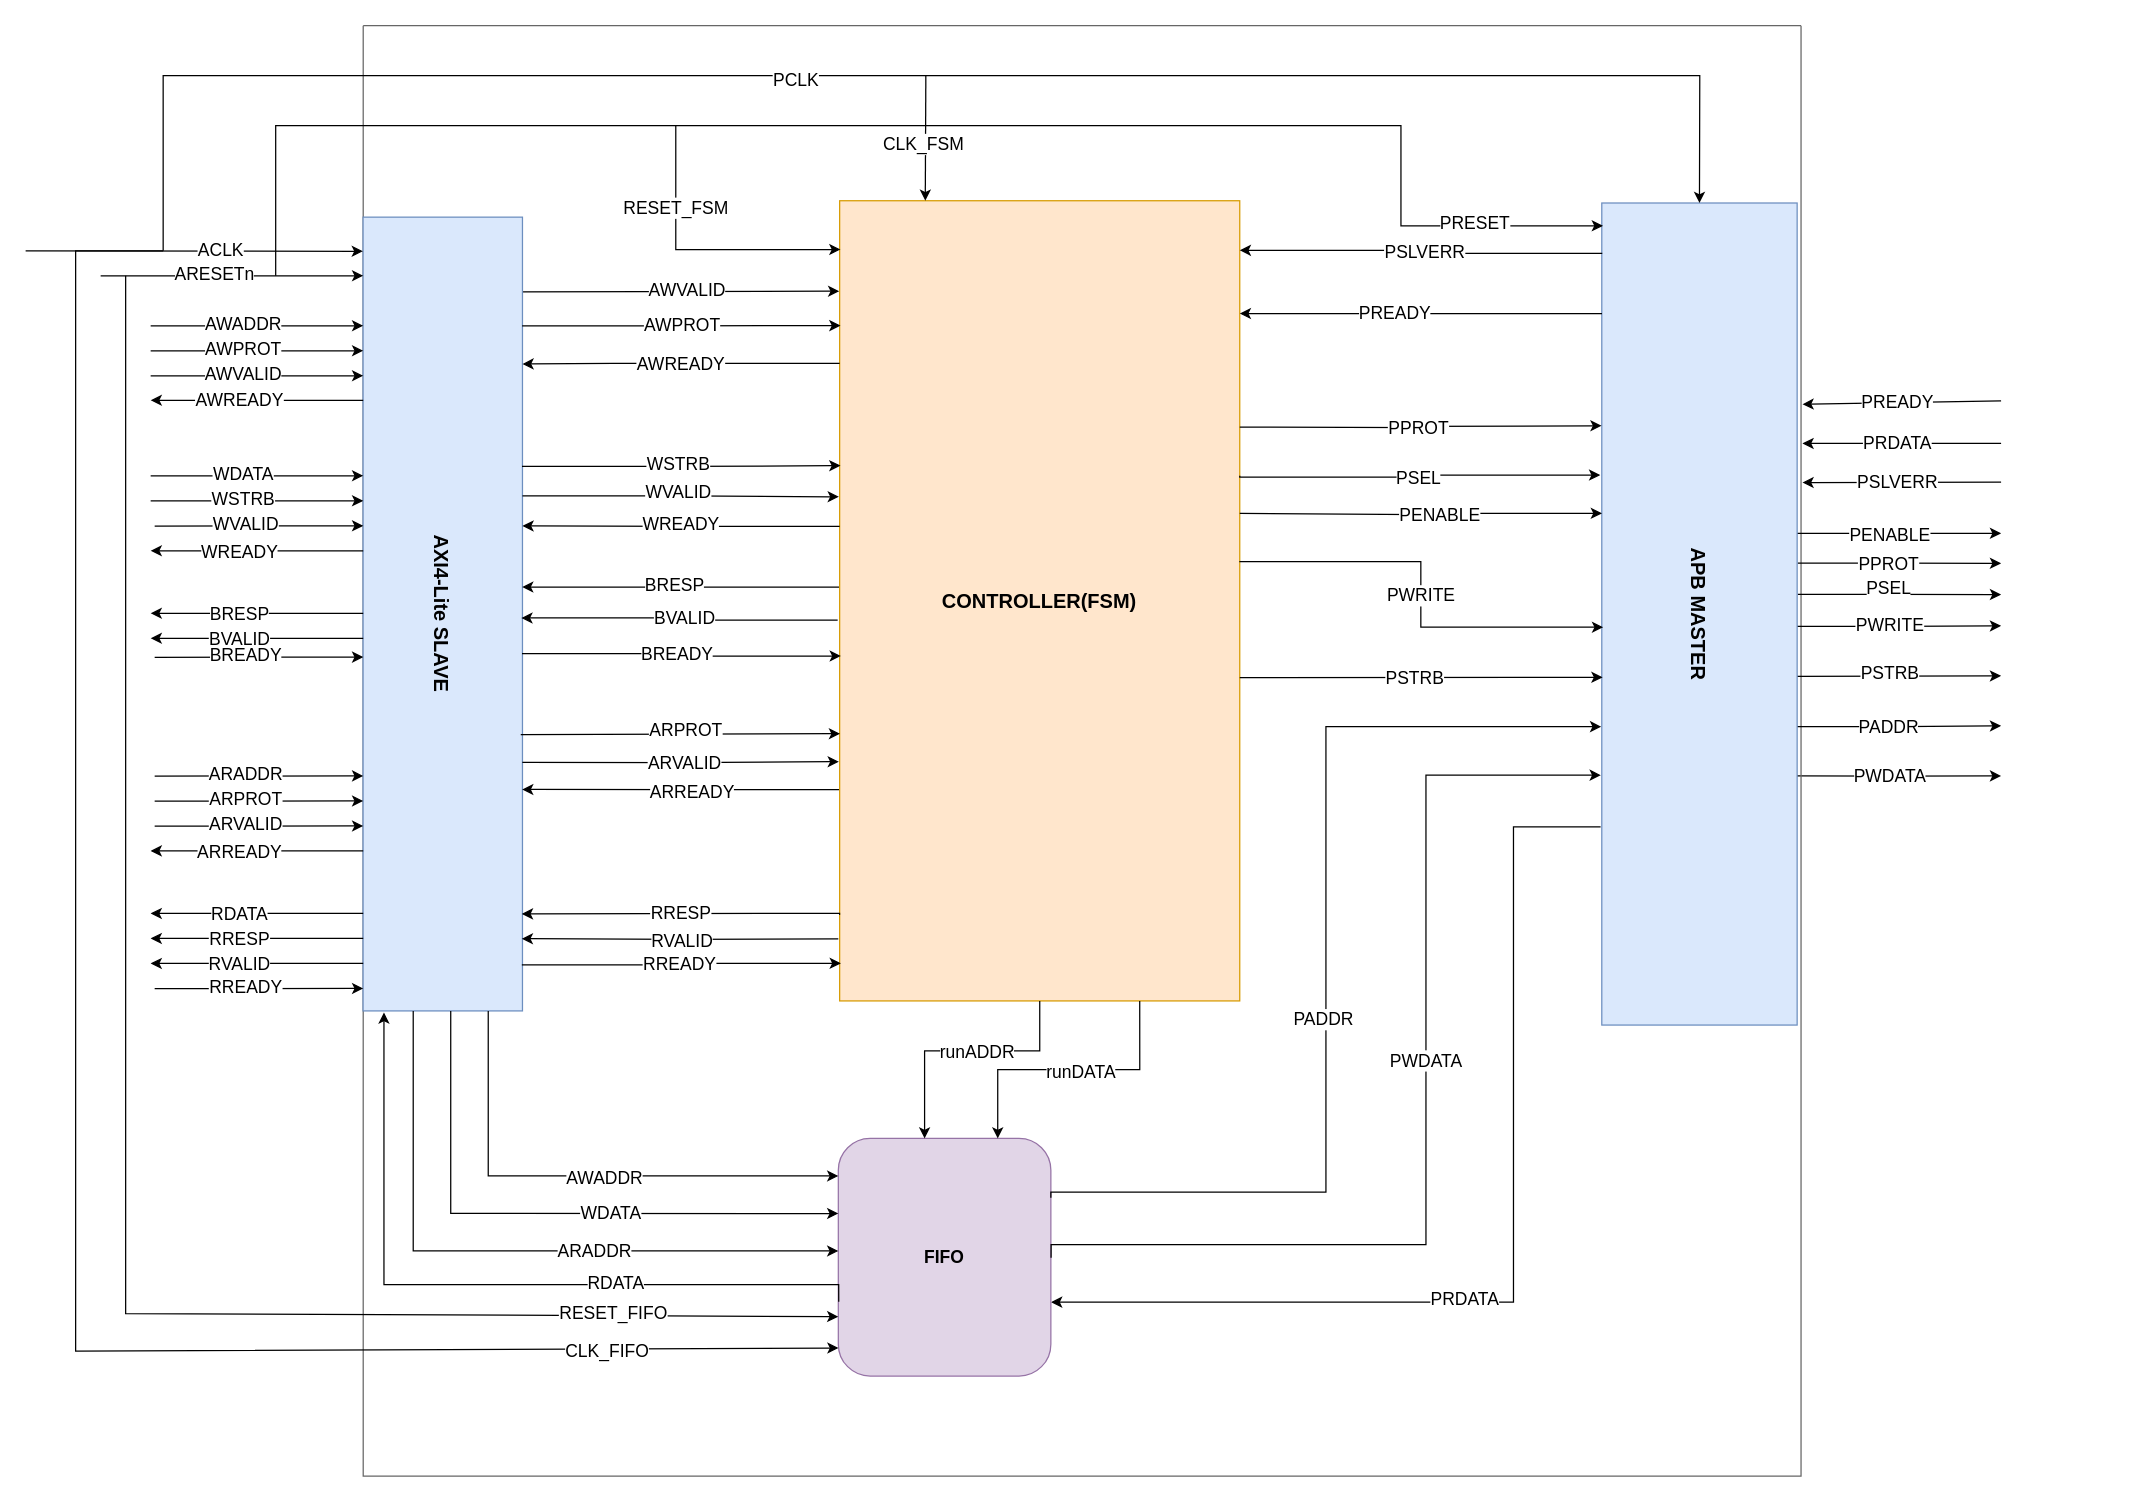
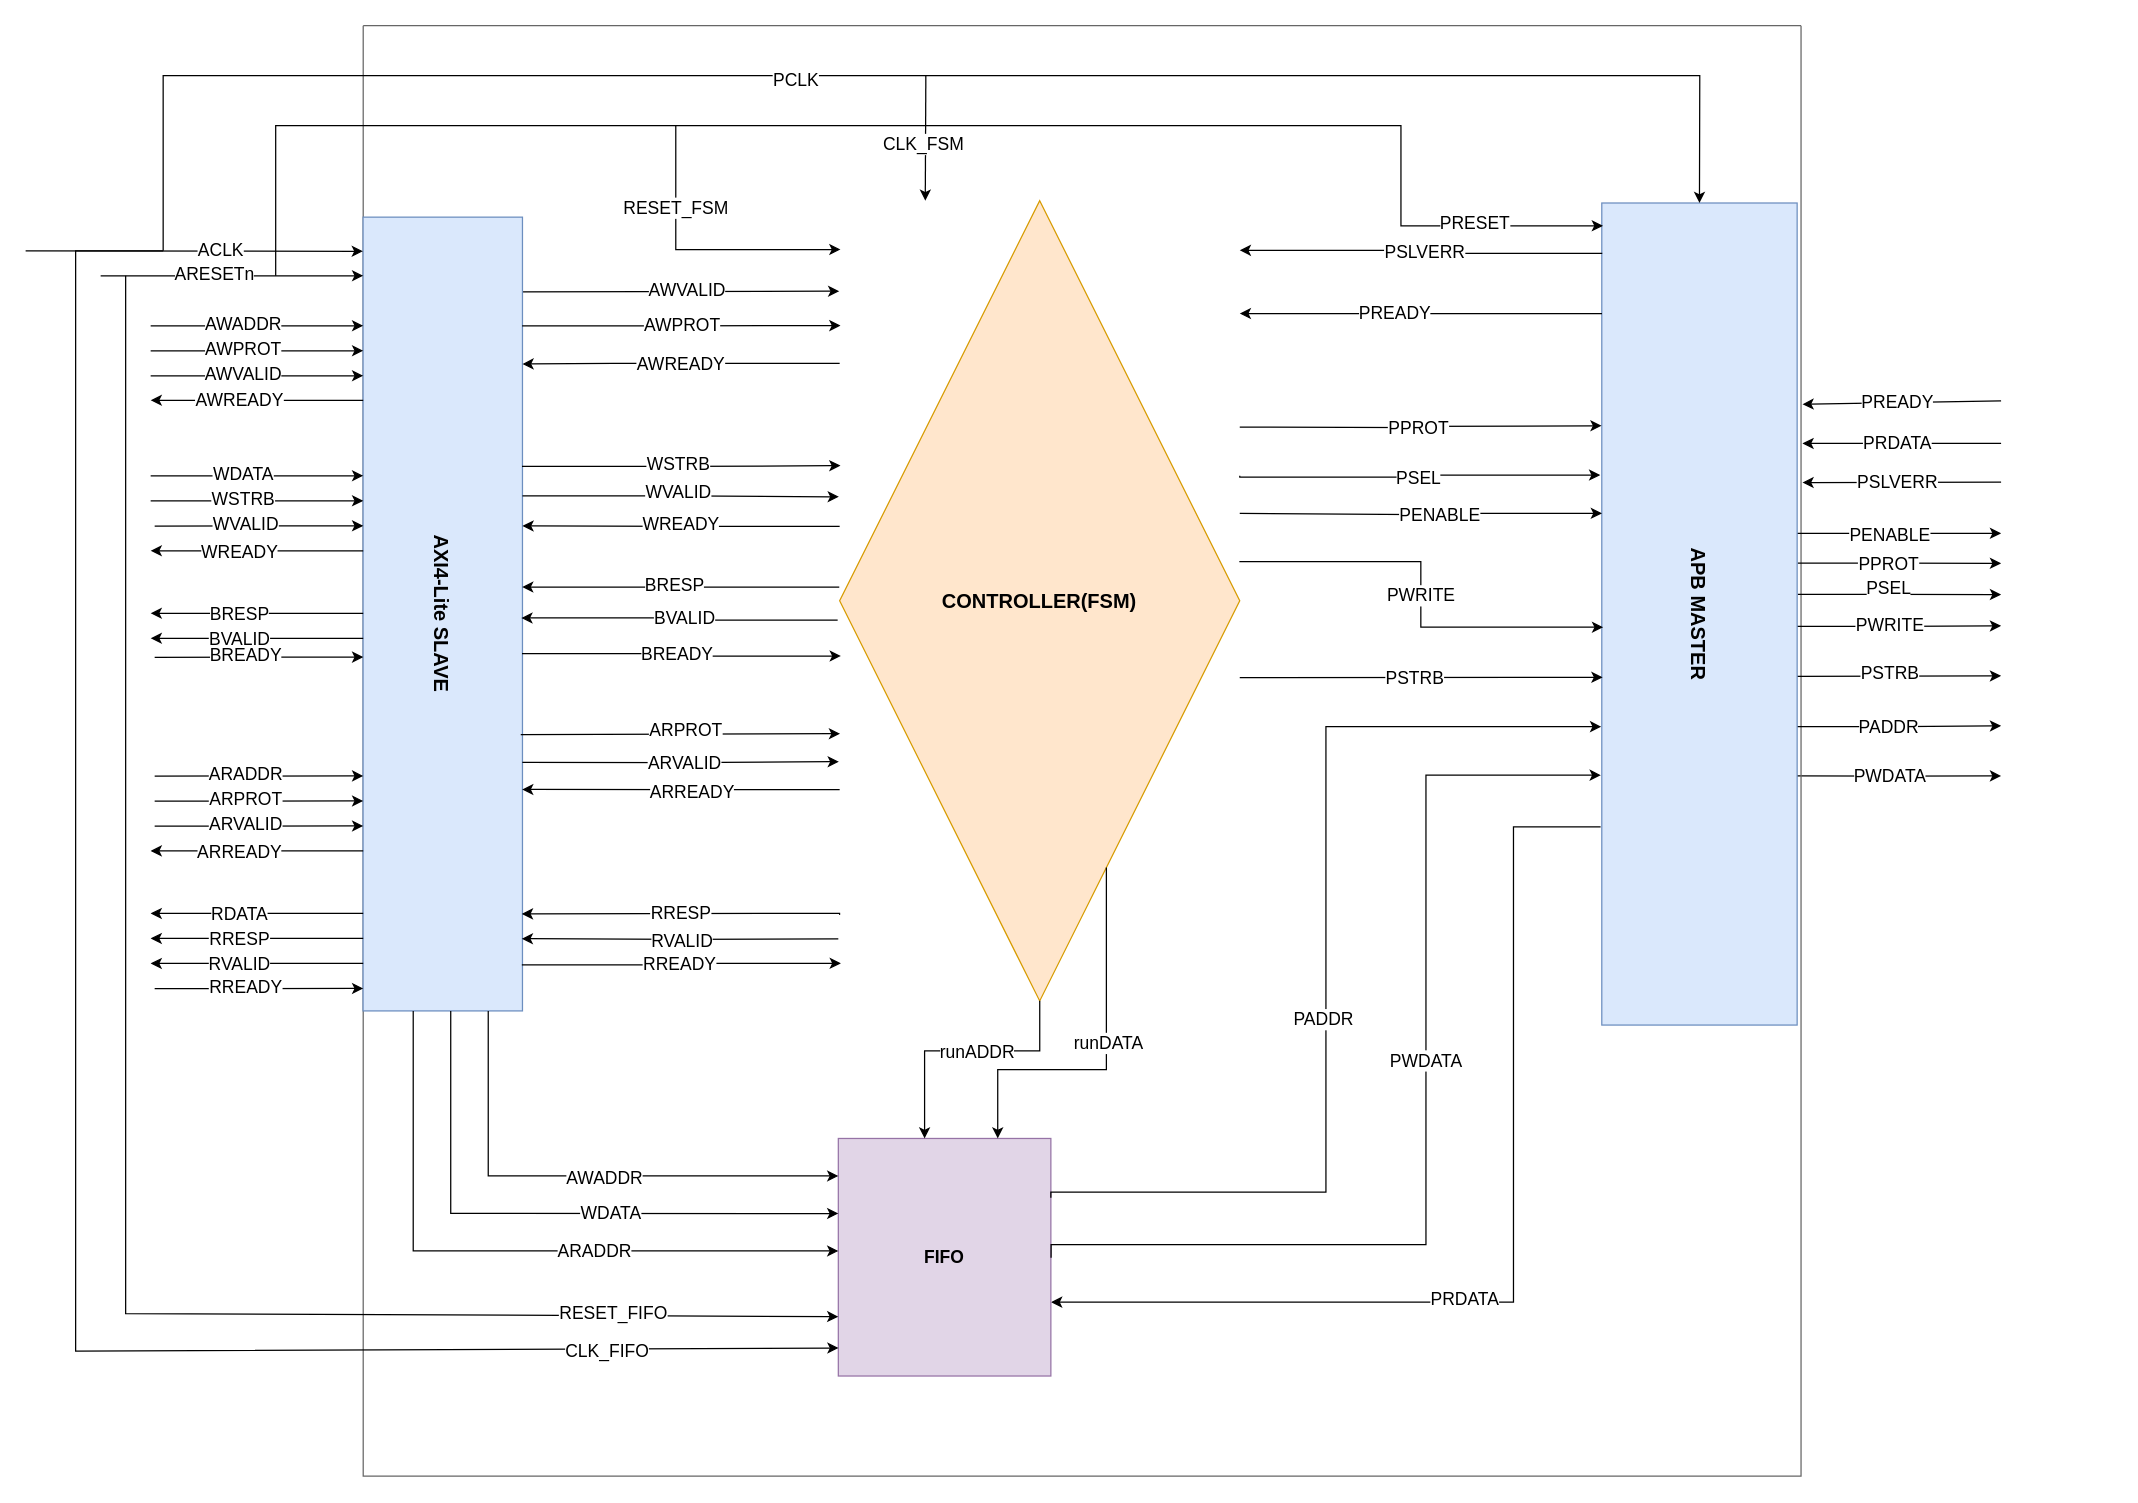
(1039, 601) -> (1039, 601)
(944, 1257) -> (944, 1257)
(487, 1284) -> none
